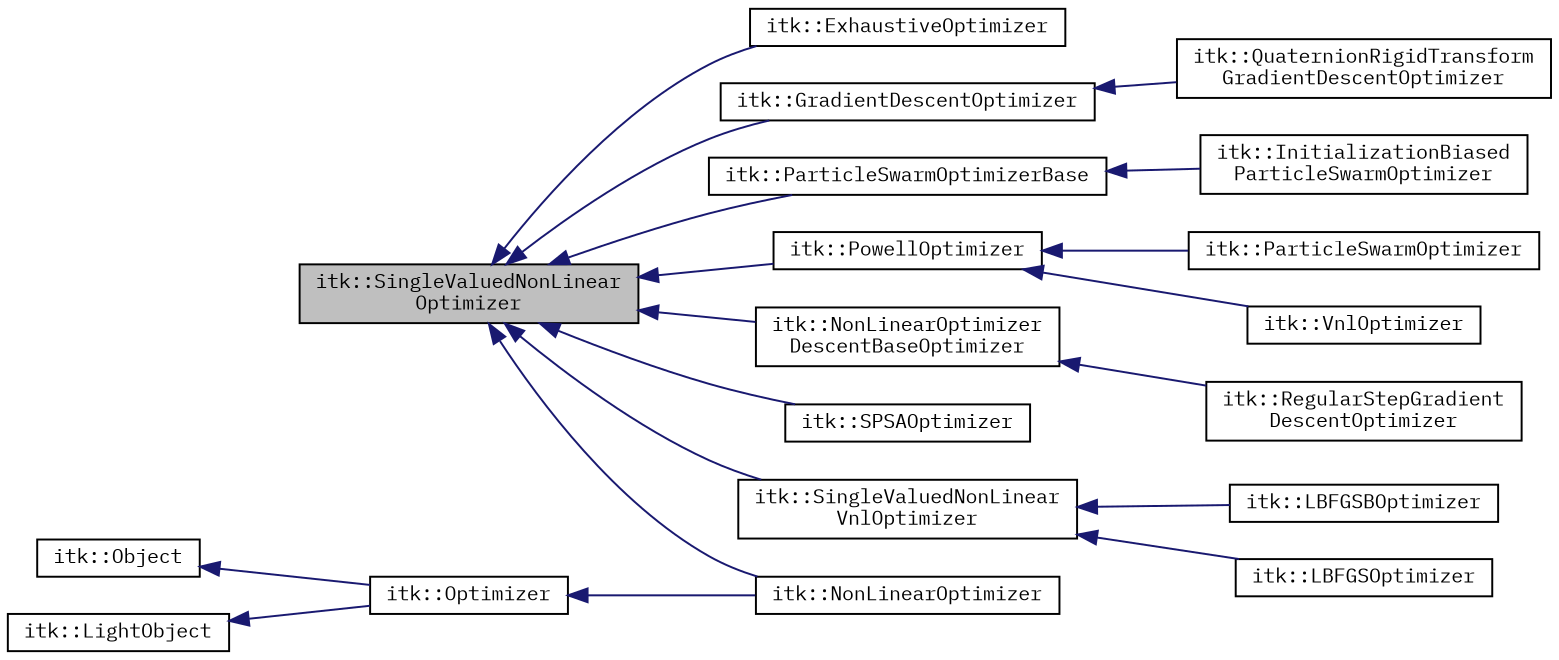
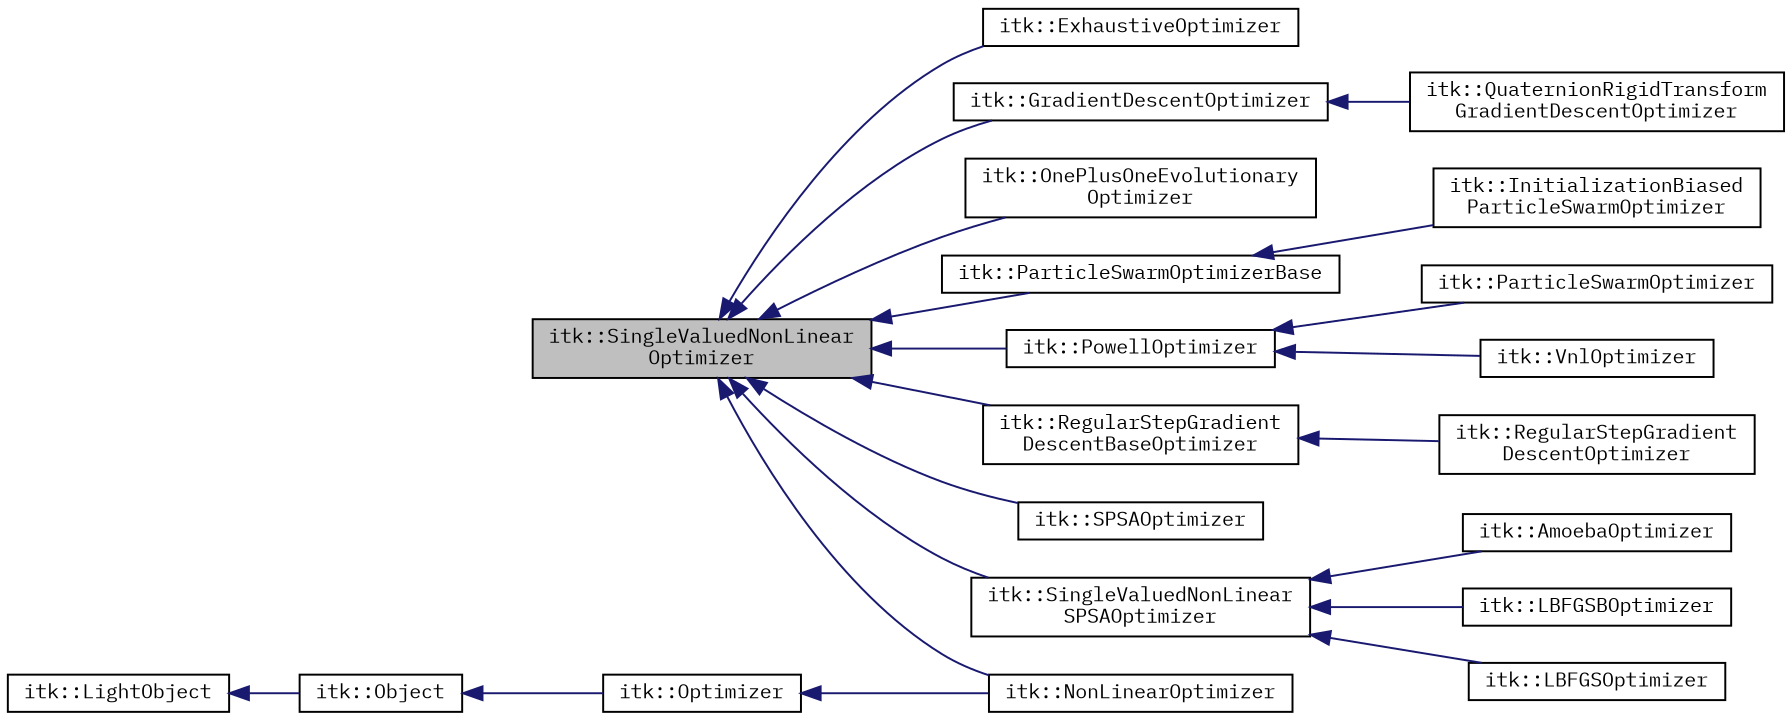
none -> (1141, 188)
(908, 337) -> (1141, 435)
(908, 509) -> (1141, 607)
none -> (1597, 533)
(309, 612) -> (274, 693)
